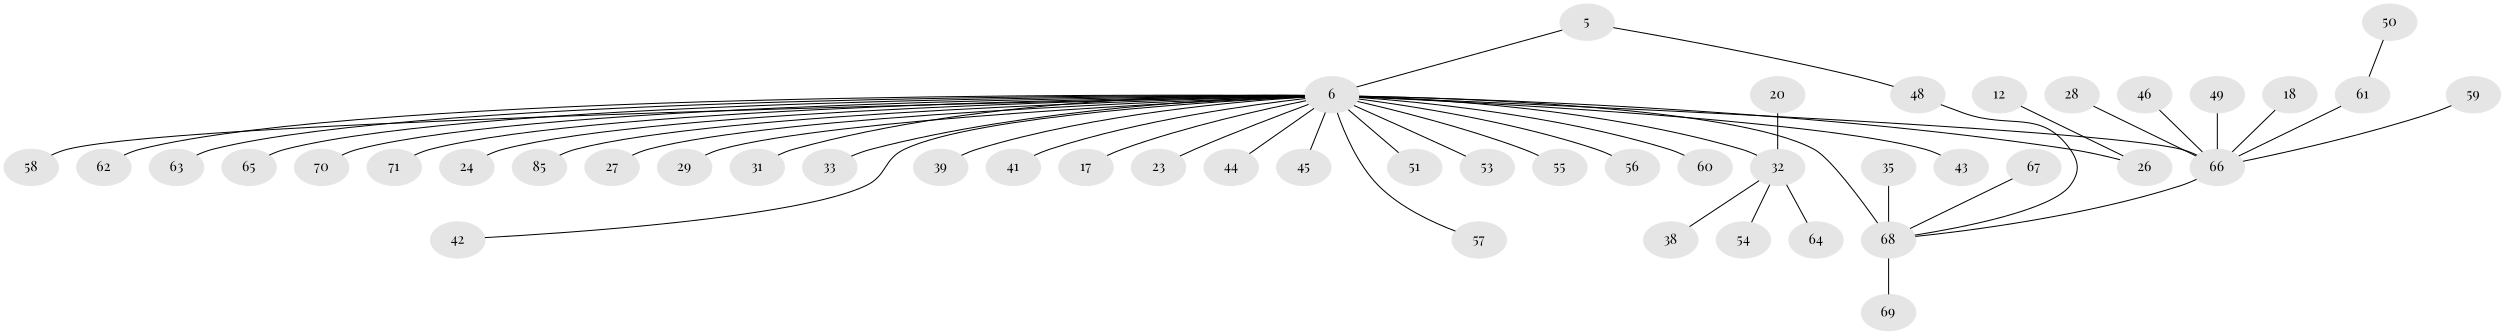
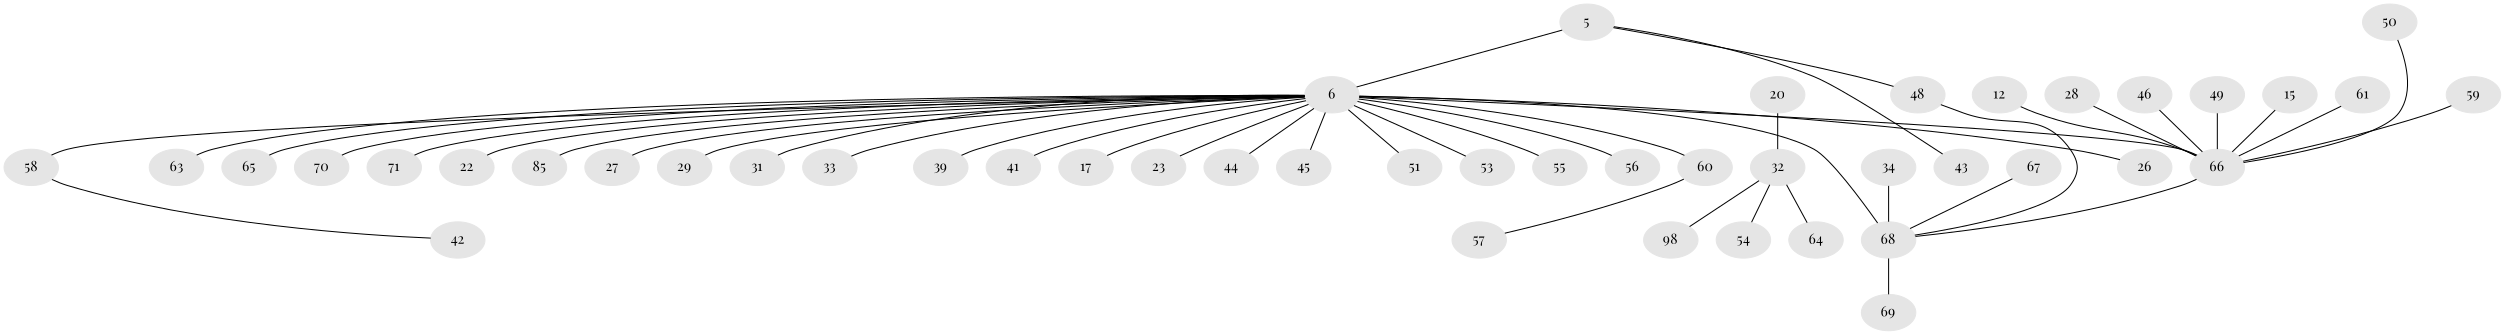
(2376, 58) -> (2393, 118)
(2290, 95) -> (2290, 95)
(1580, 116) -> none
(1768, 125) -> (1796, 70)
(2070, 130) -> (2108, 131)
(891, 160) -> (239, 221)
(104, 167) -> none
(467, 167) -> (467, 167)
(1889, 167) -> (1889, 167)
(1381, 188) -> (1595, 209)
(1671, 240) -> (1671, 240)
